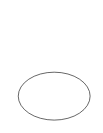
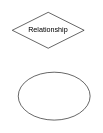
none -> (48, 30)
